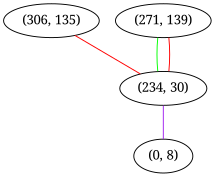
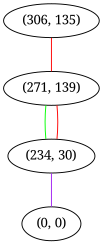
(108, 55) -> (51, 55)
(163, 156) -> (51, 224)
